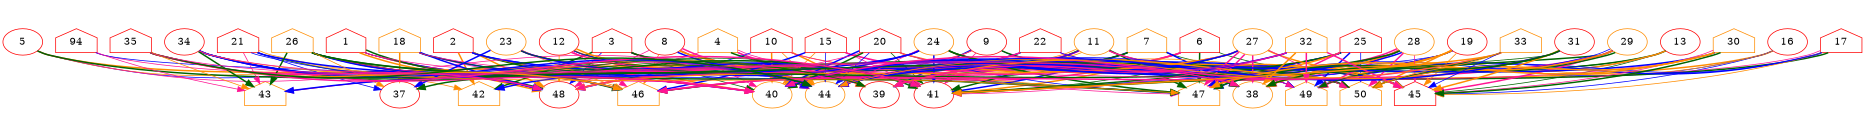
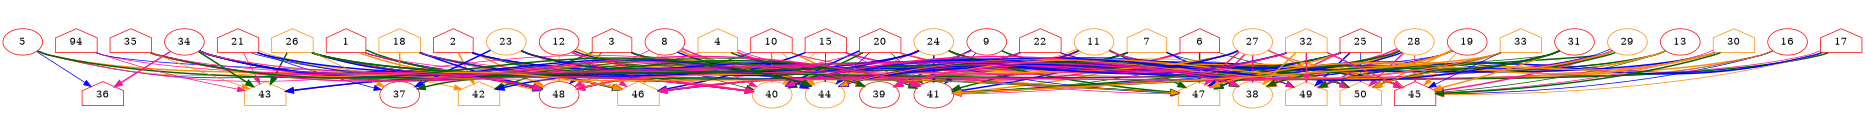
(963, 66) -> (963, 66)
none -> (103, 95)
